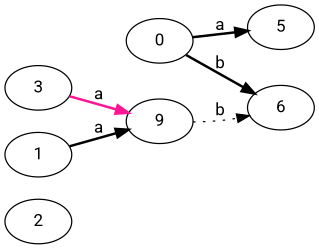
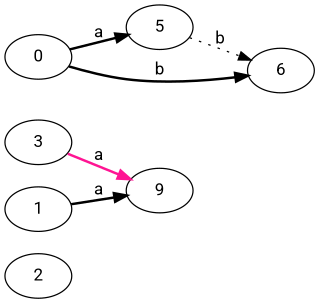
(215, 121) -> (214, 47)
